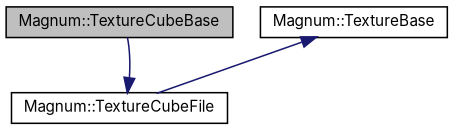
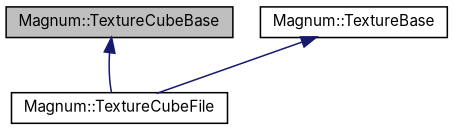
(130, 58) -> (109, 73)
